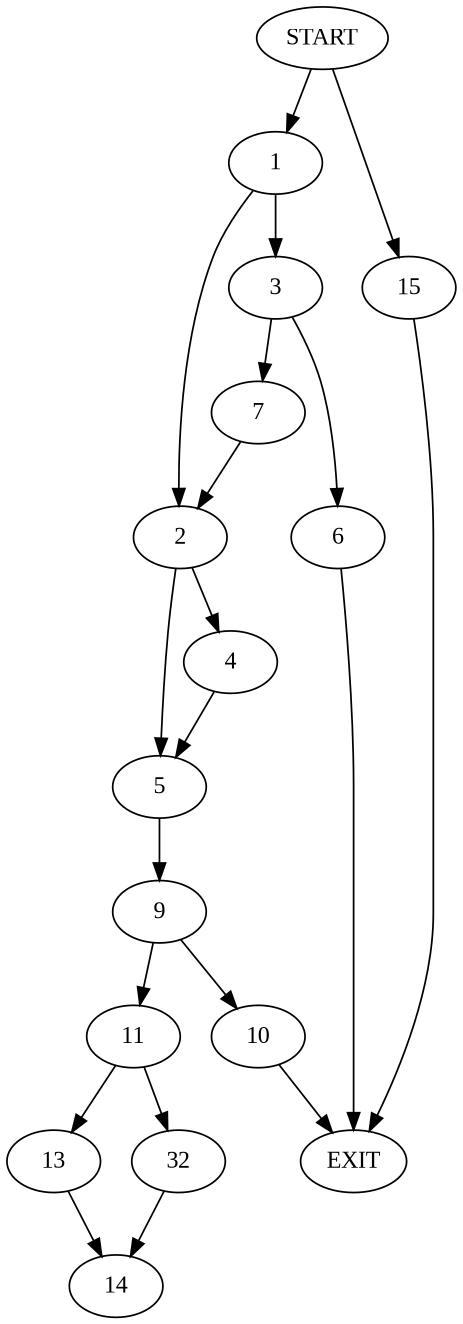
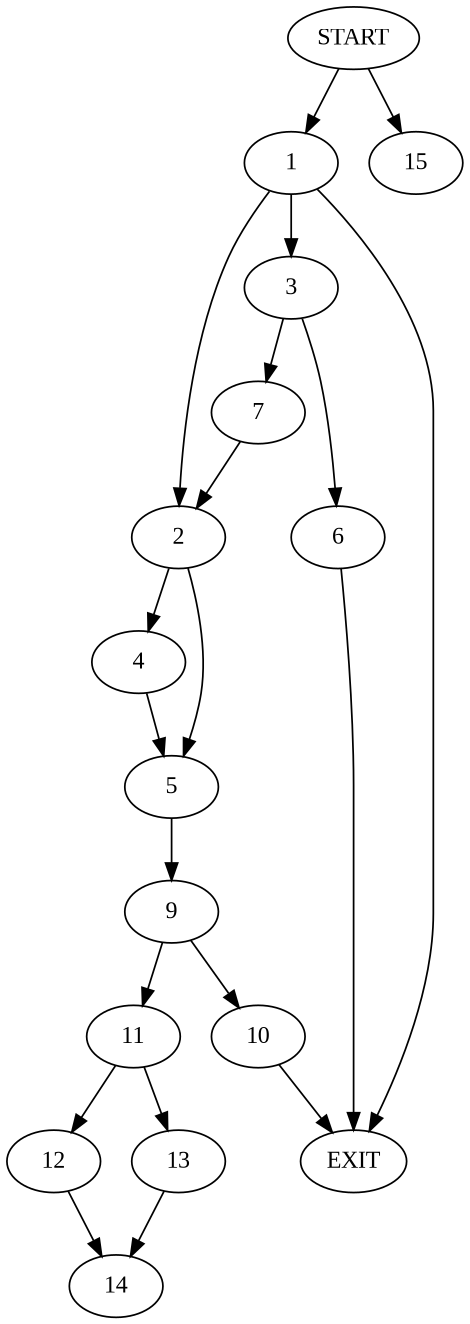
(433, 721) -> (433, 640)
(179, 1161) -> (54, 1161)
